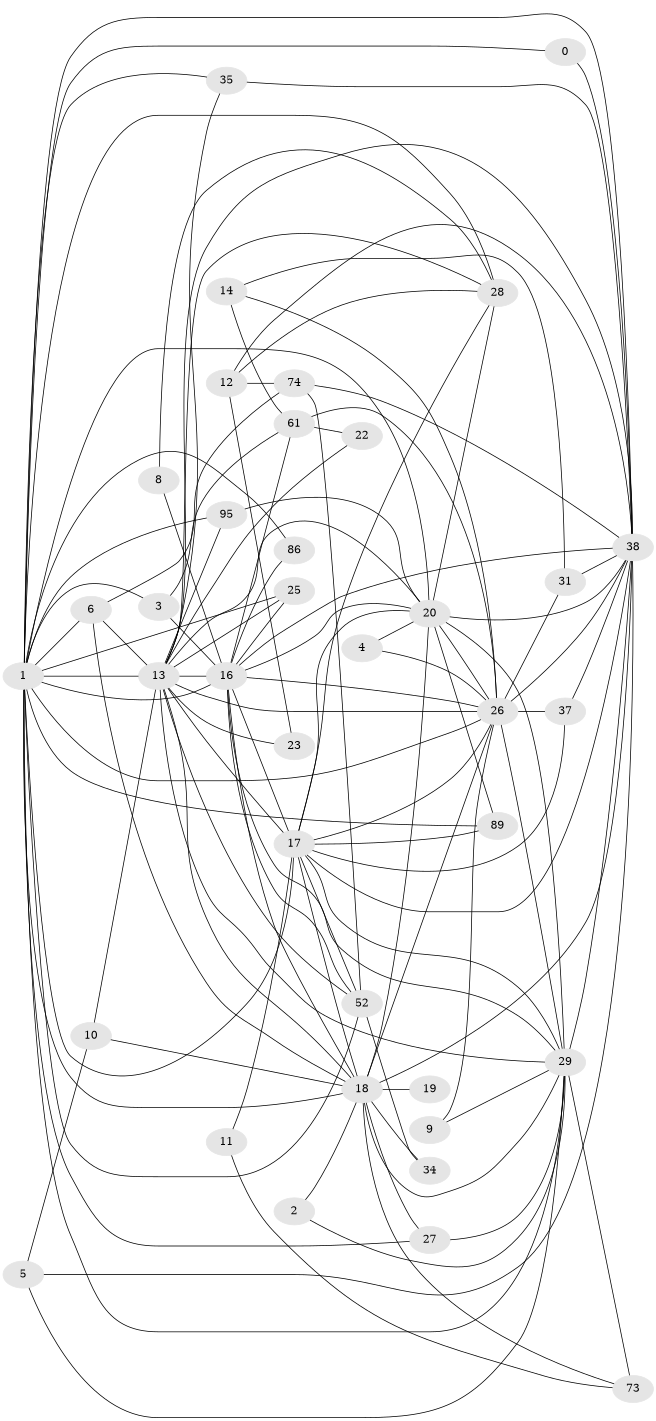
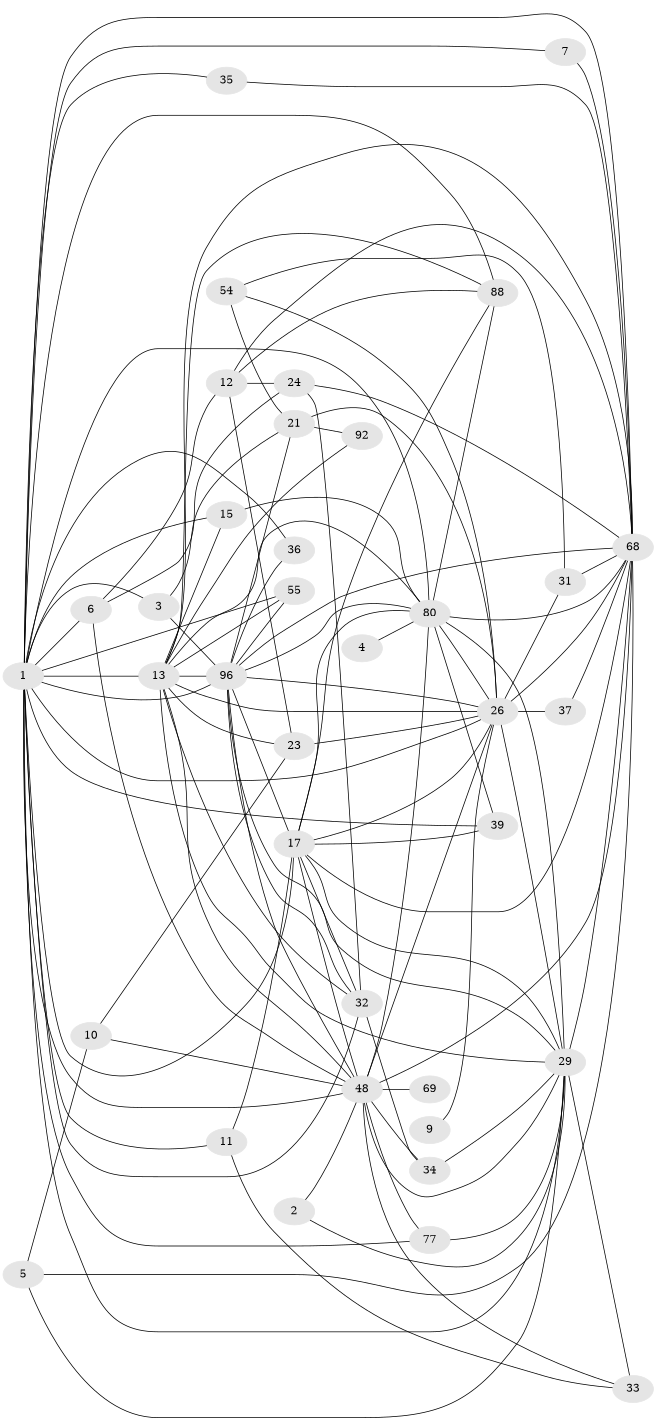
(565, 52) -> (565, 52)
(227, 291) -> (227, 291)
(498, 293) -> (498, 293)
(194, 379) -> none
(294, 383) -> (294, 383)
(294, 424) -> (294, 424)
(362, 436) -> (362, 436)
(159, 480) -> none
(227, 515) -> (227, 515)
(633, 547) -> (633, 547)
(294, 550) -> (294, 550)
(294, 591) -> (294, 591)
(430, 614) -> (430, 614)
(122, 640) -> (176, 506)
(438, 667) -> (397, 731)
(227, 676) -> (227, 676)
(223, 762) -> none
(498, 826) -> (498, 826)
(125, 856) -> (188, 898)
(483, 863) -> none
(362, 1004) -> (362, 1004)
(362, 1089) -> (362, 1089)
(430, 1089) -> (430, 1089)
(498, 1096) -> (503, 1121)
none -> (65, 1105)
(430, 1240) -> (430, 1240)
(633, 1389) -> (633, 1389)
